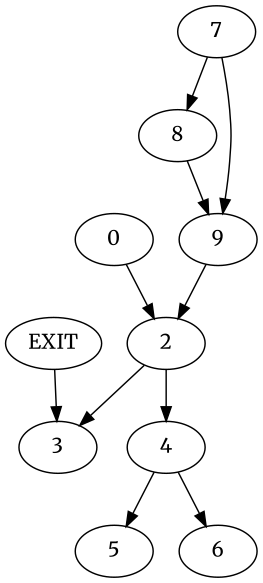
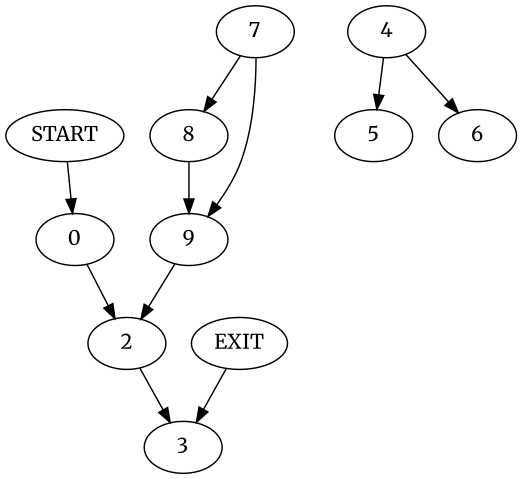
none -> (65, 136)
(166, 388) -> none
